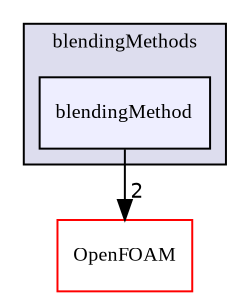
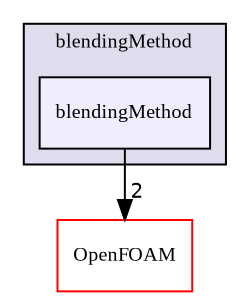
(125, 43) -> (125, 43)
